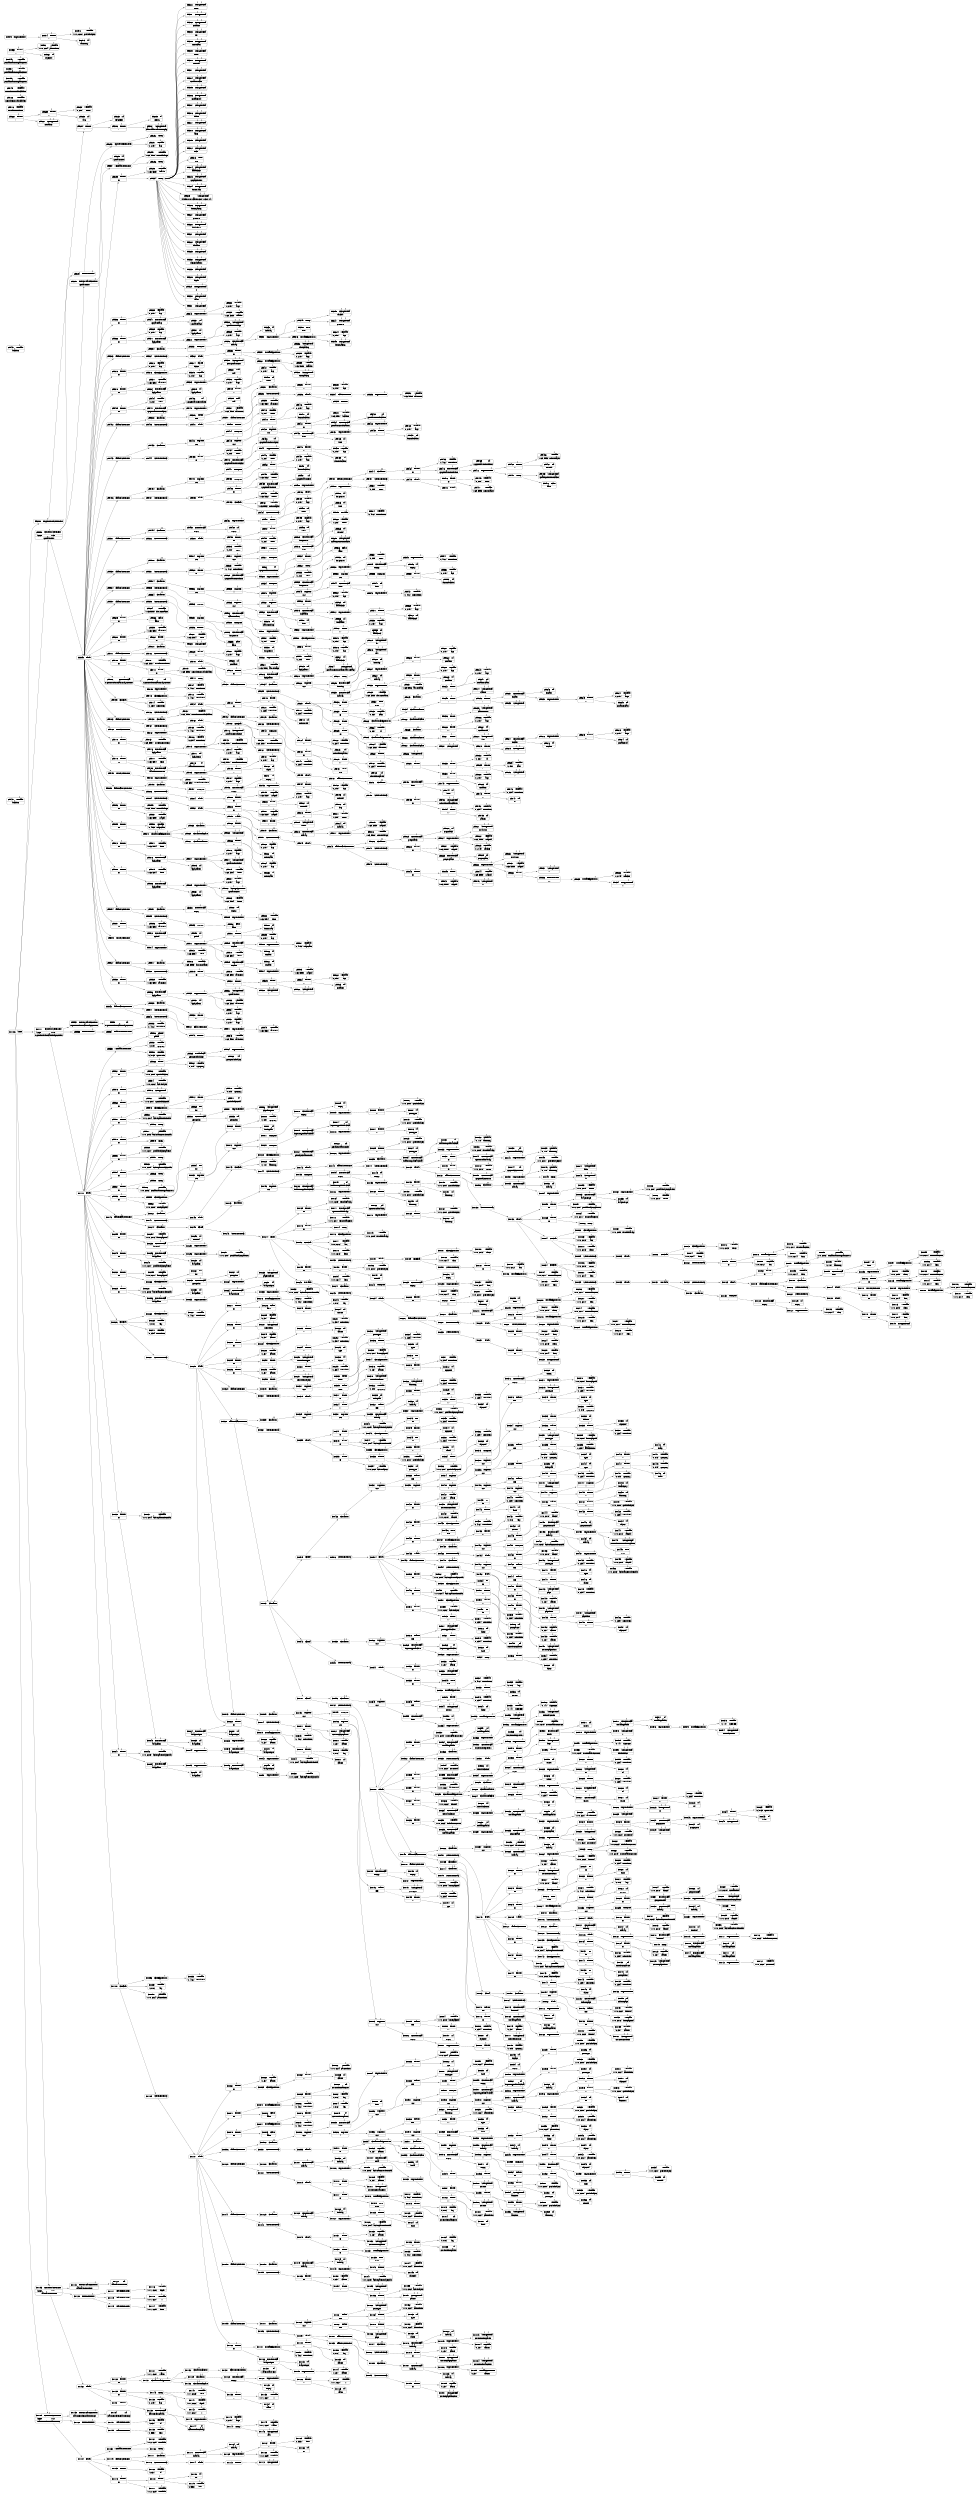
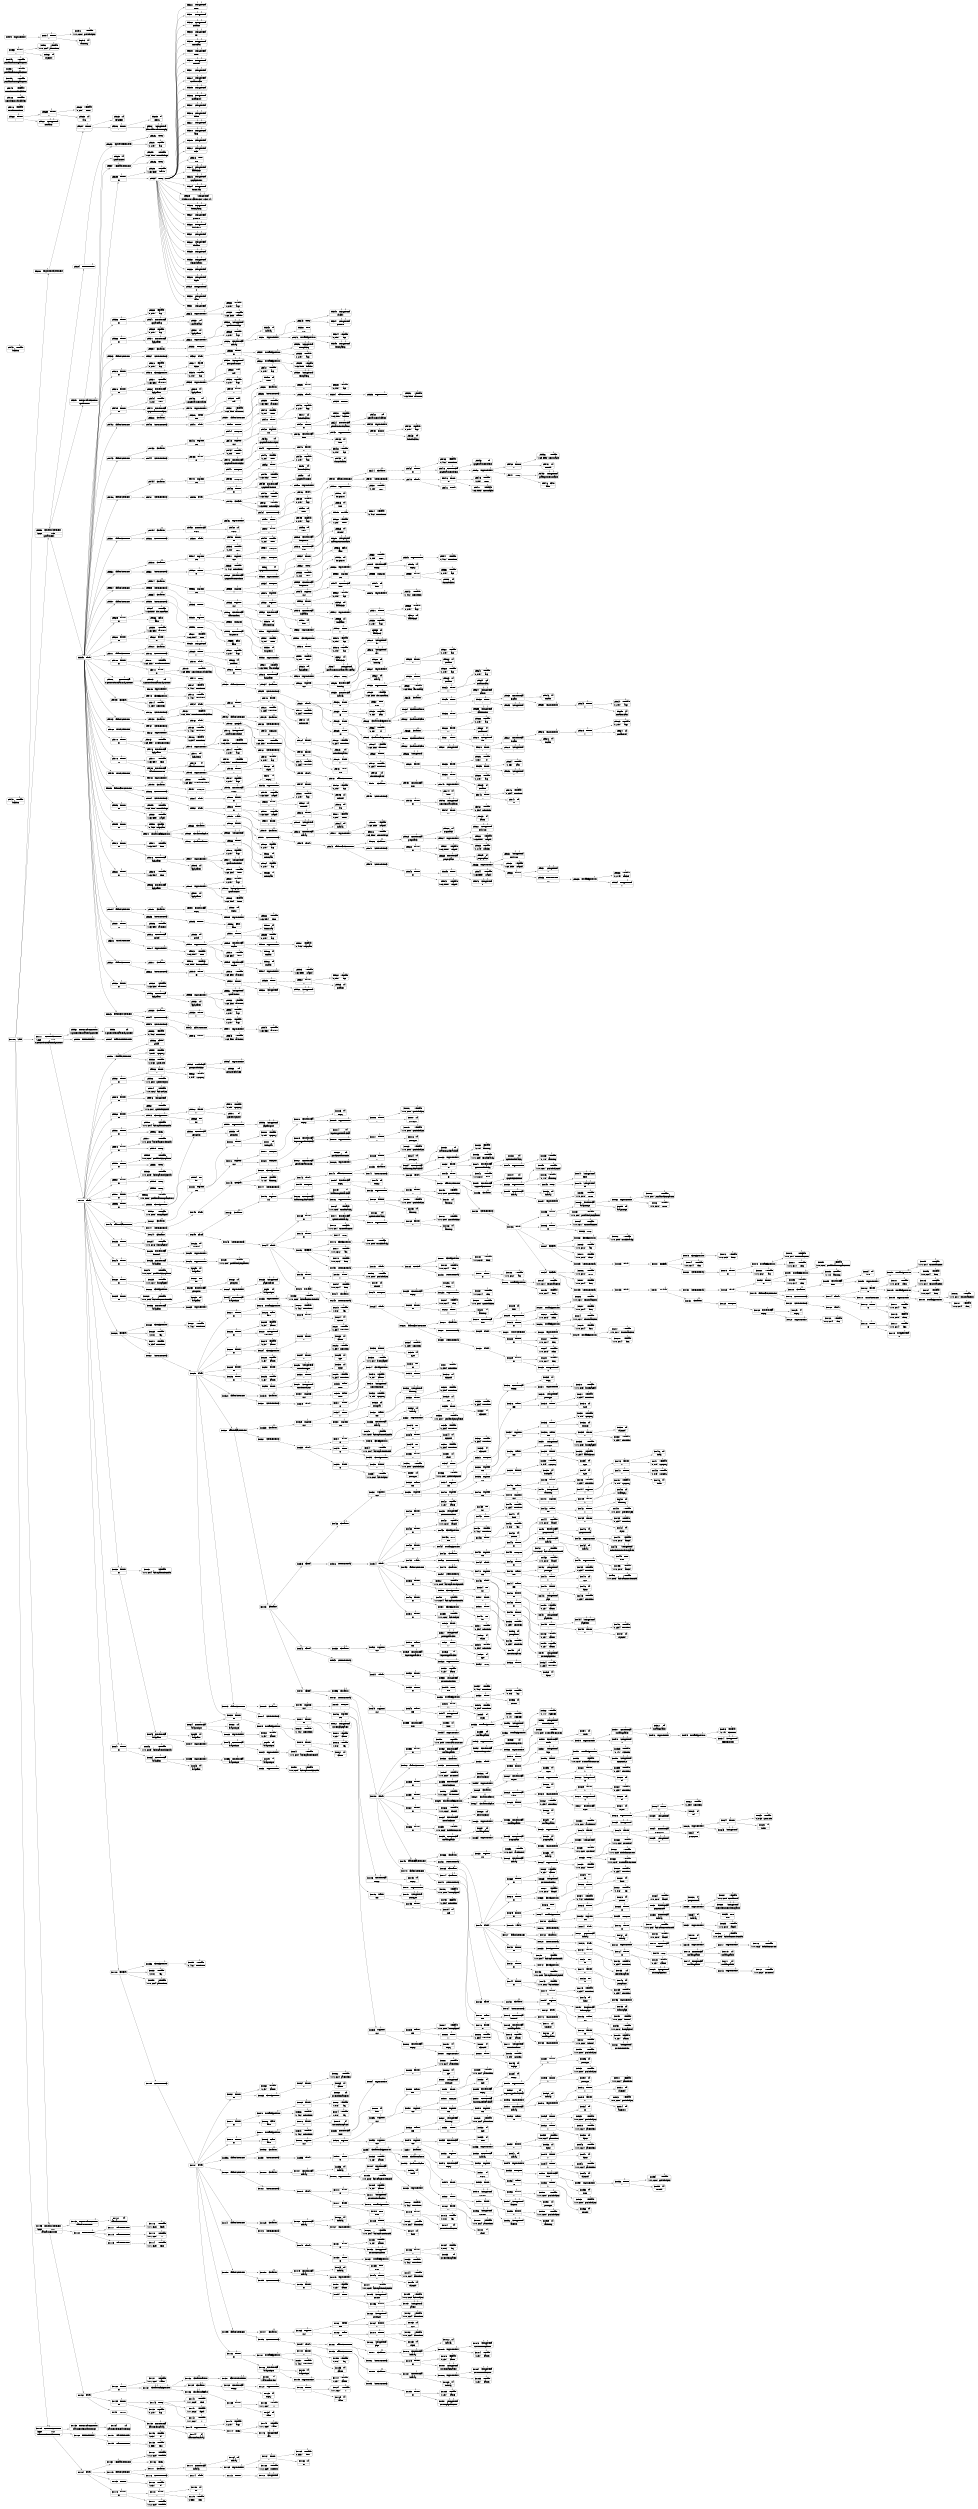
(134, 1113) -> (135, 1116)
(377, 1333) -> none
(487, 2370) -> (487, 2379)
